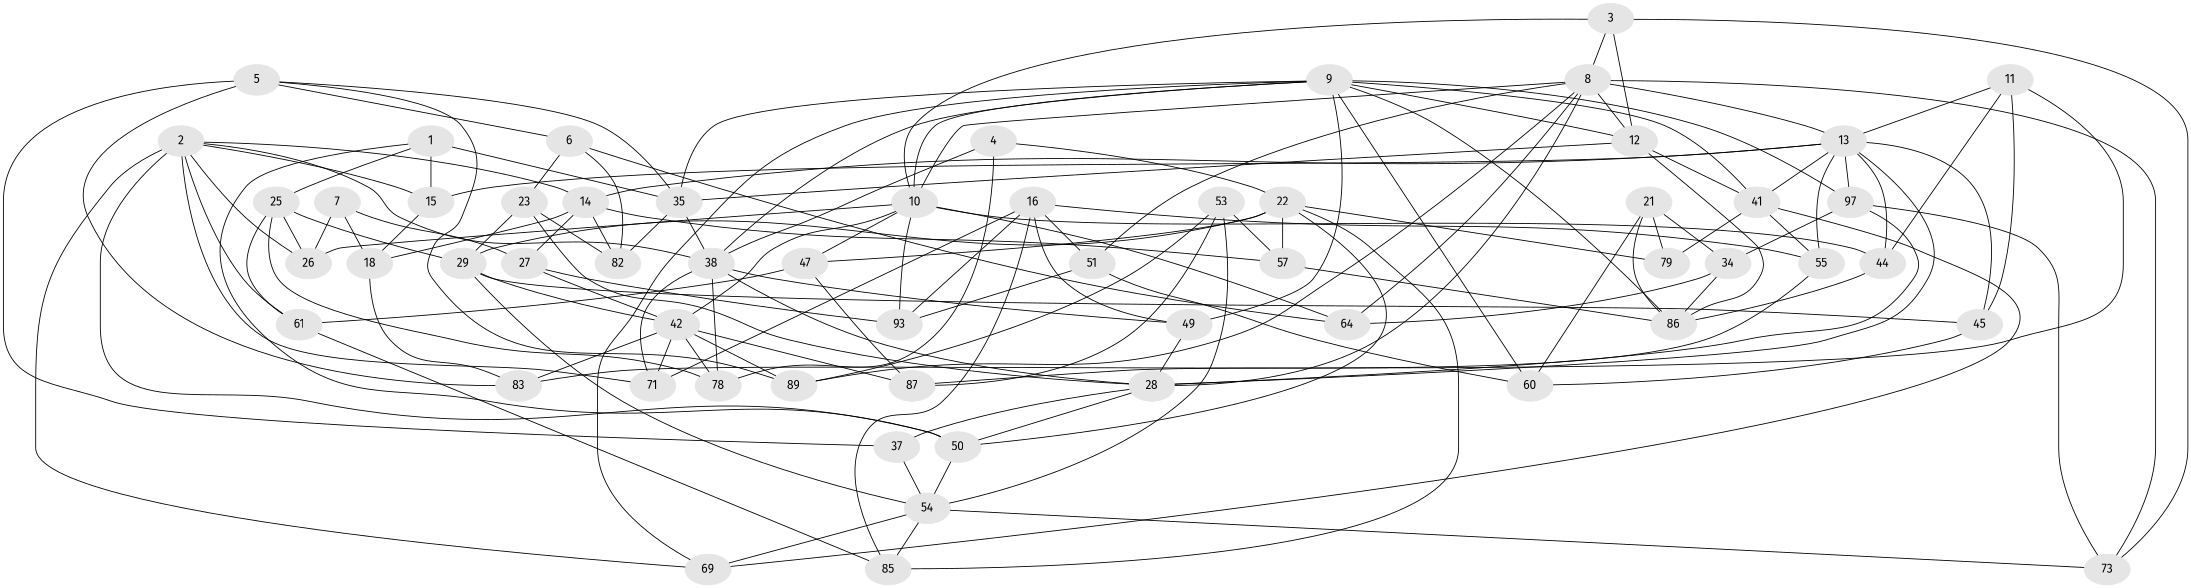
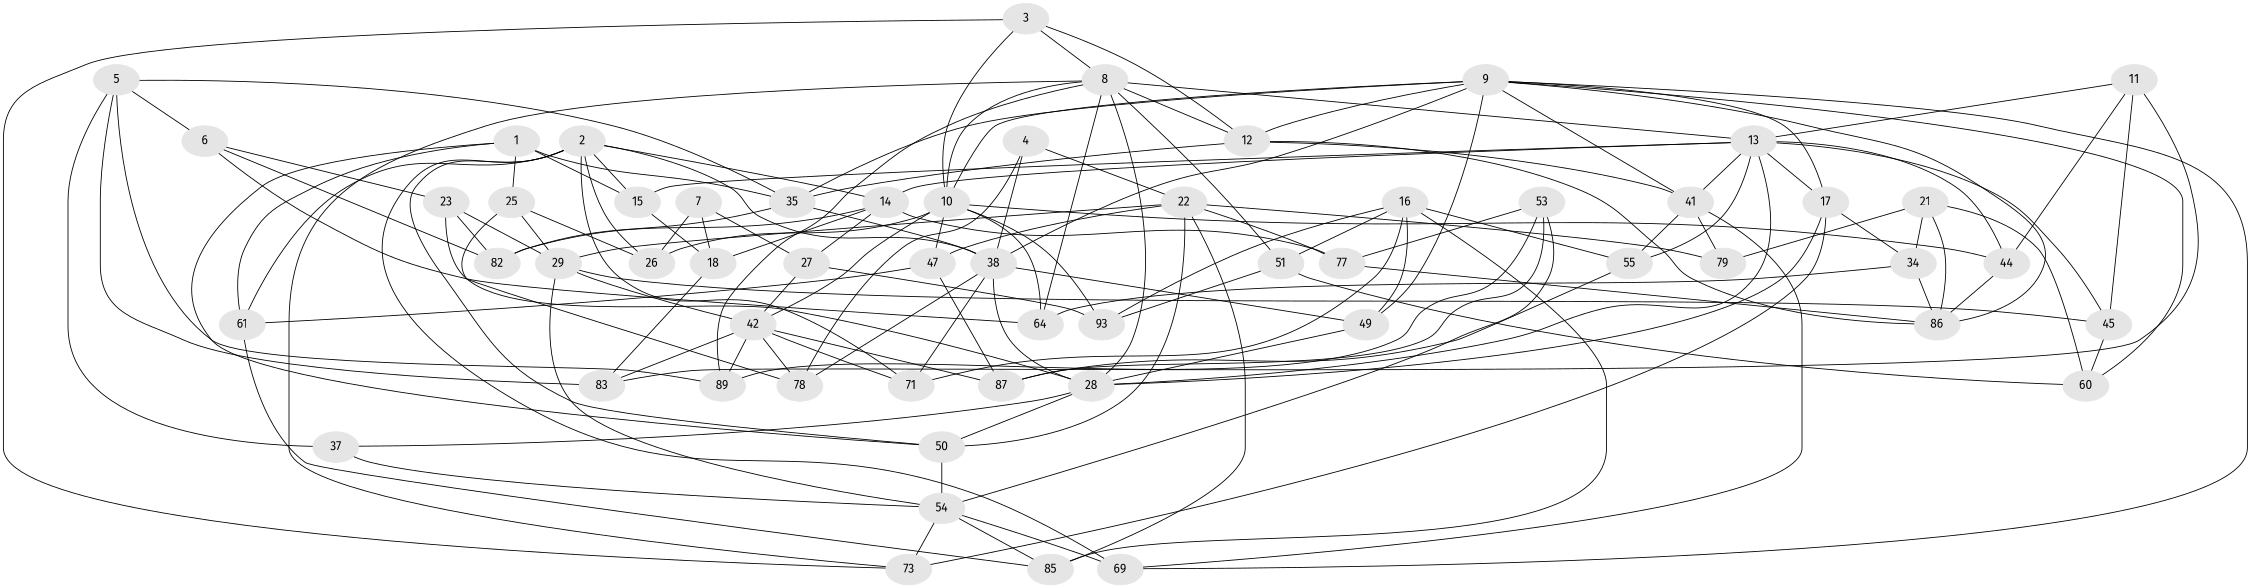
(1850, 202) -> (1826, 202)
(1283, 264) -> (1342, 264)
(247, 270) -> (327, 181)
